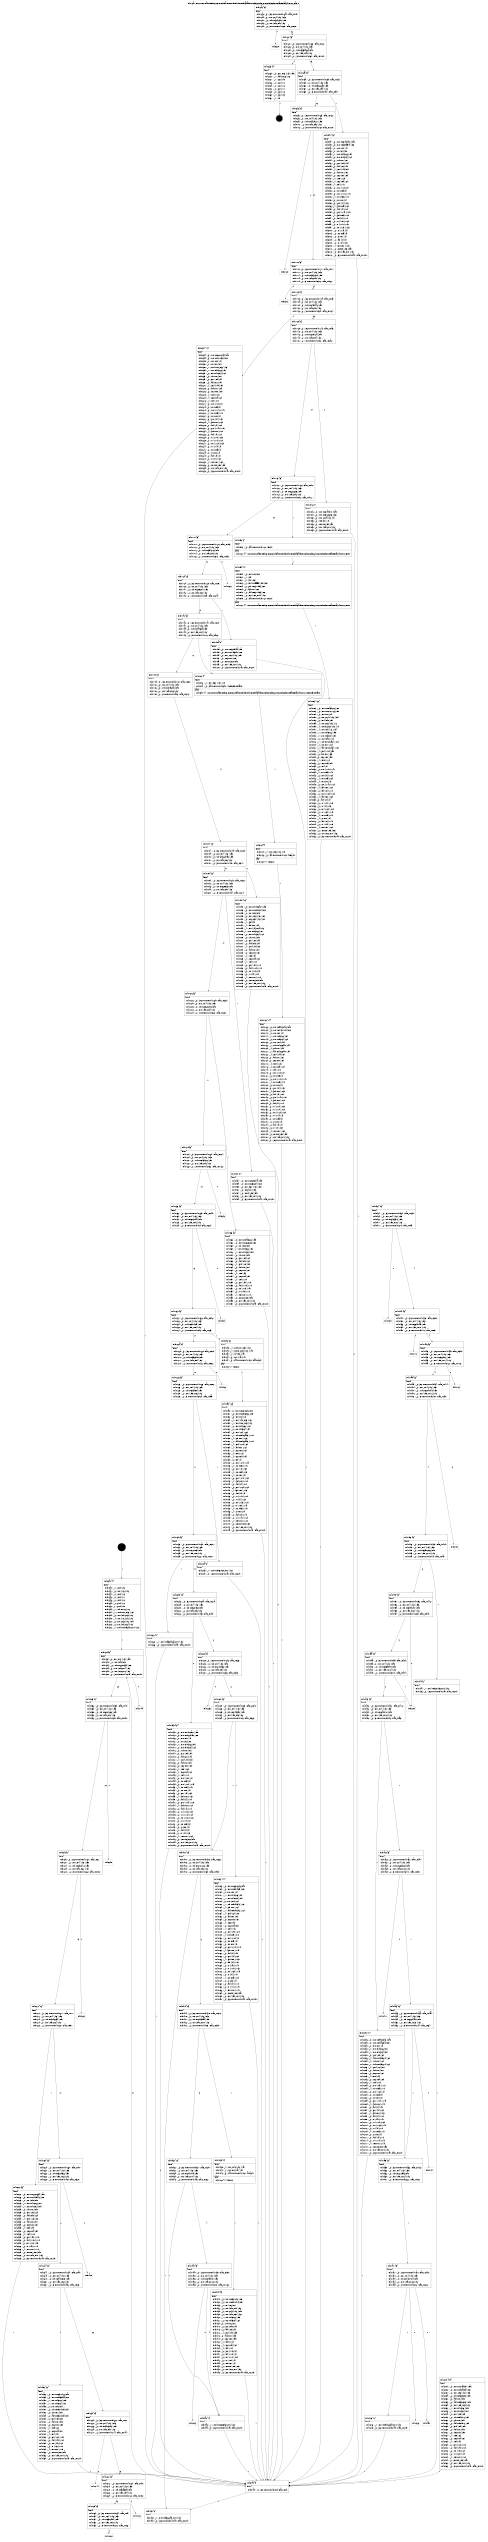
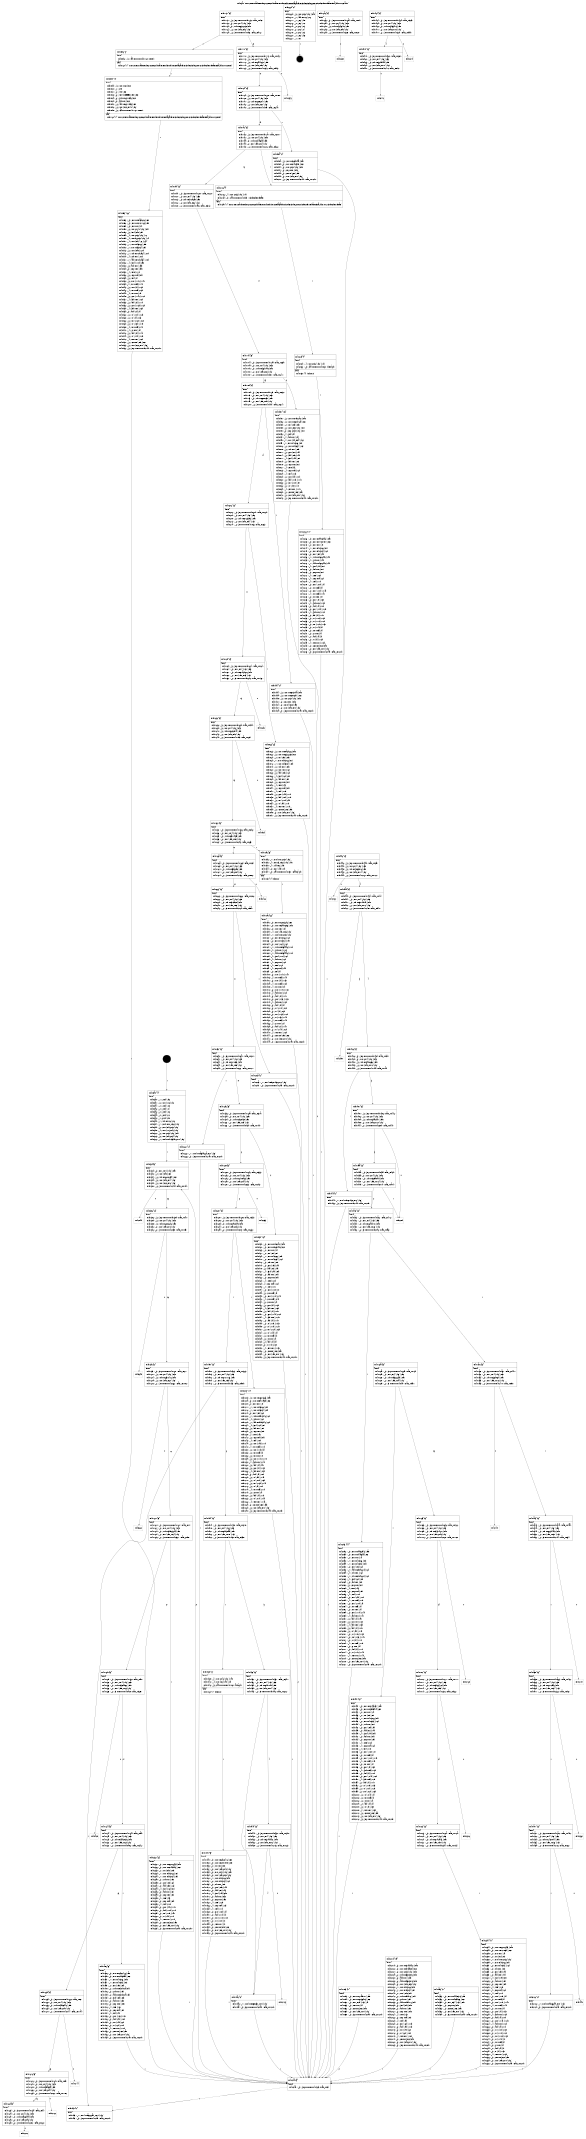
(304, 47) -> none
(313, 332) -> none
(429, 1337) -> none
none -> (456, 2002)
(412, 2354) -> (565, 1764)
